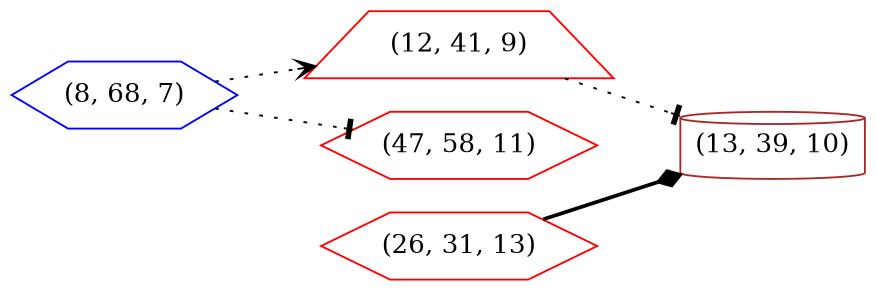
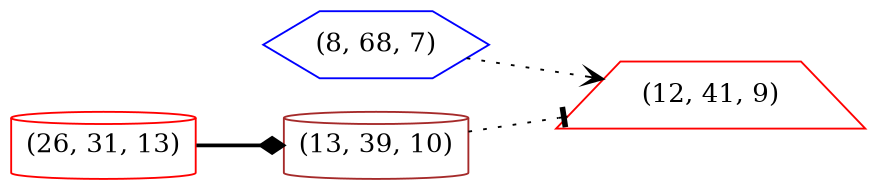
(618, 96) -> (513, 125)
(459, 145) -> none
(459, 246) -> (103, 145)
